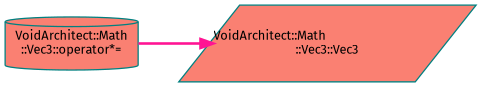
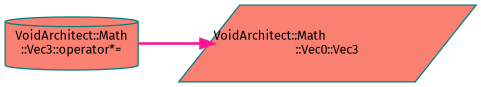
(327, 43) -> (327, 43)
